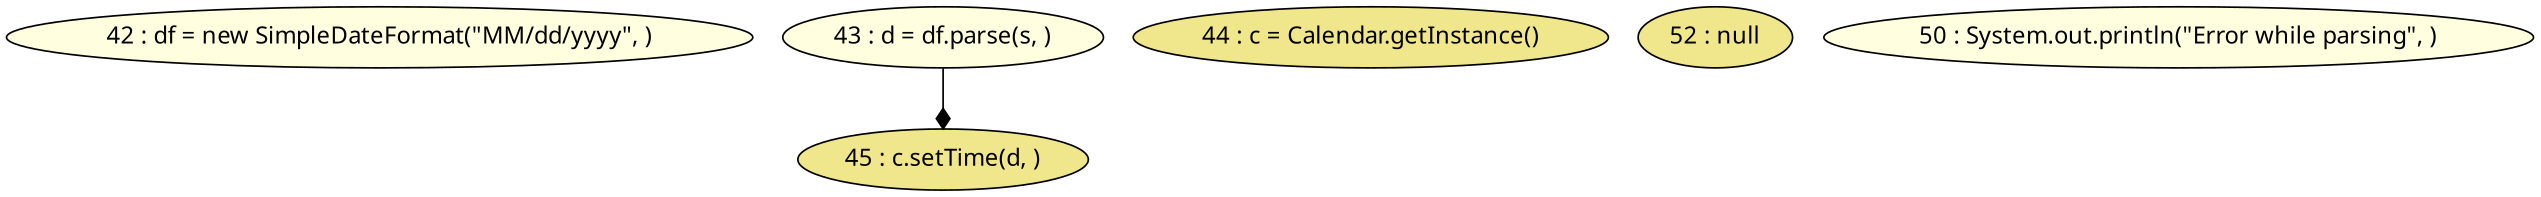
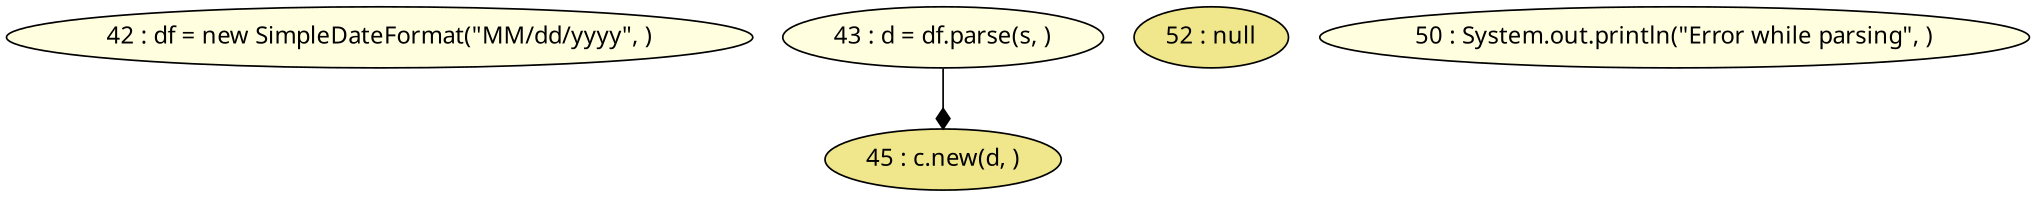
(1371, 37) -> none
(943, 160) -> (943, 160)
